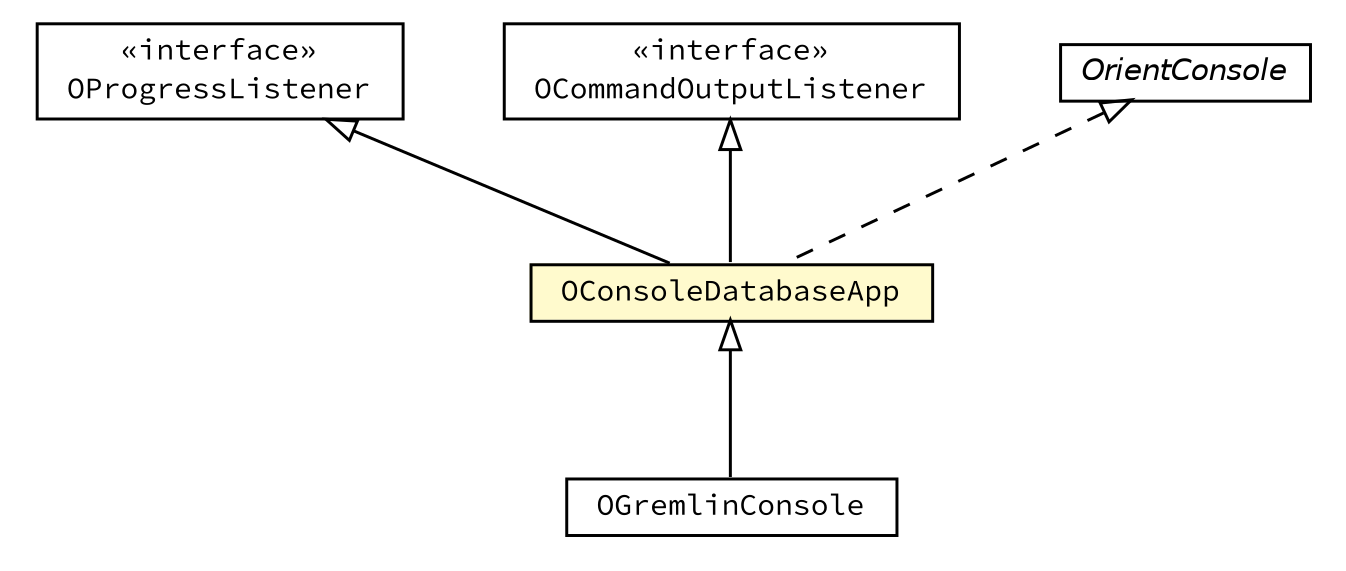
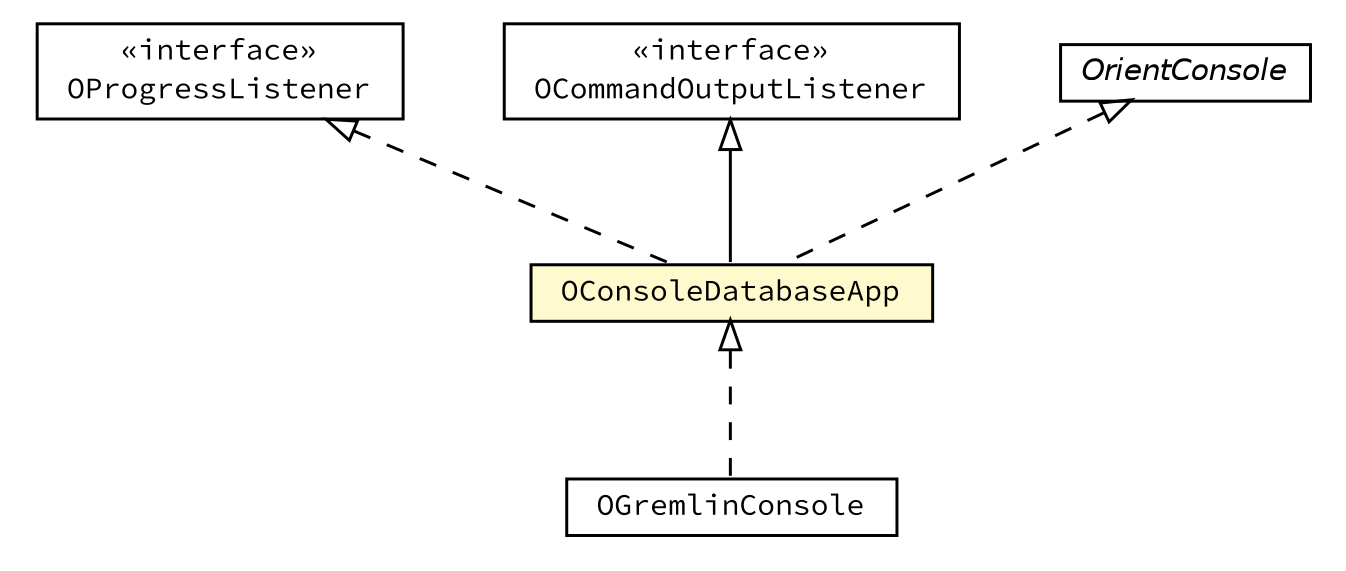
(512, 197) -> (512, 197)
(730, 414) -> (730, 414)
